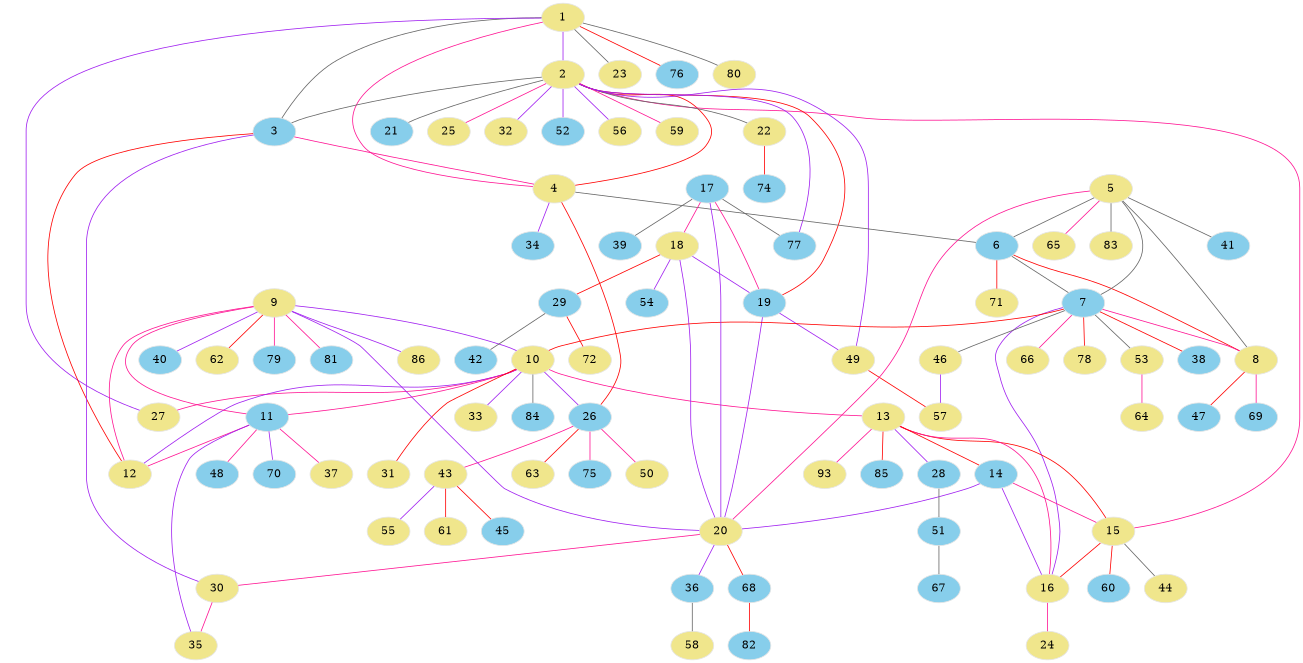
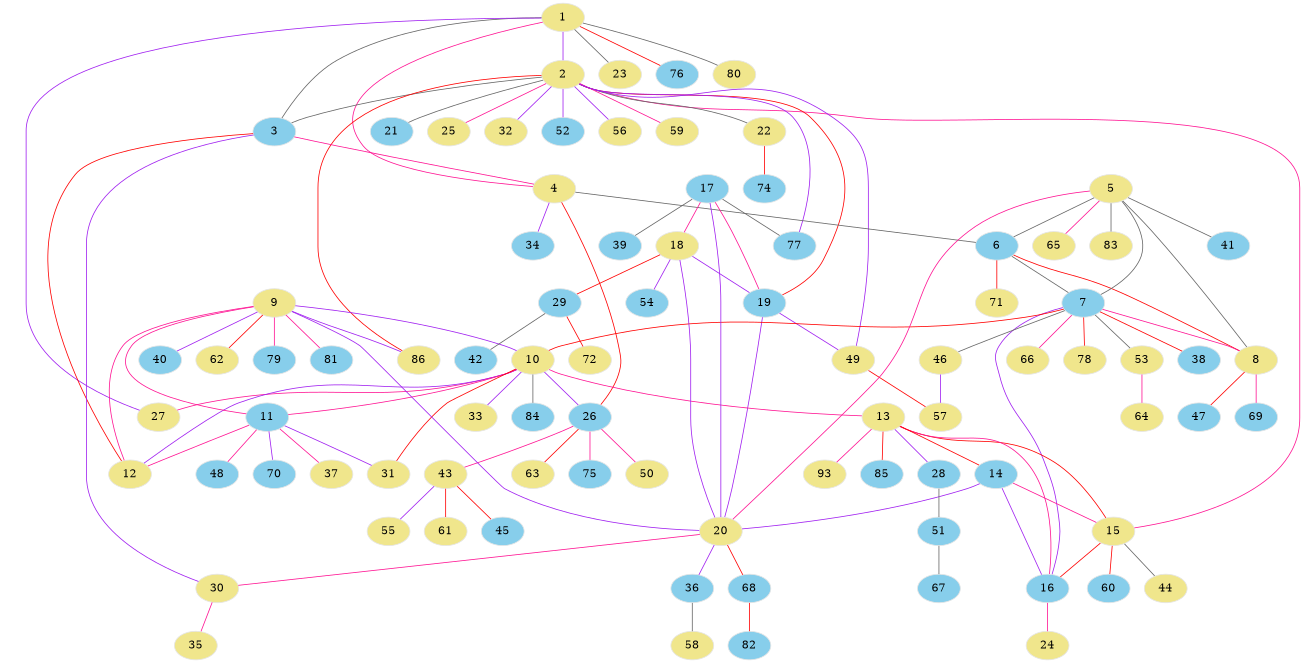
(711, 133) -> (327, 152)
(173, 510) -> (328, 445)
(1048, 588) -> (1048, 588)
